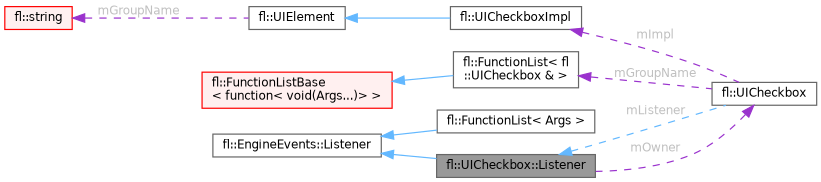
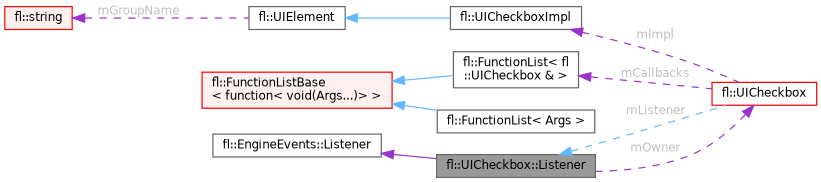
(654, 74) -> (654, 74)
(764, 94) -> (764, 94)
(415, 133) -> (421, 108)
(415, 157) -> (415, 157)
